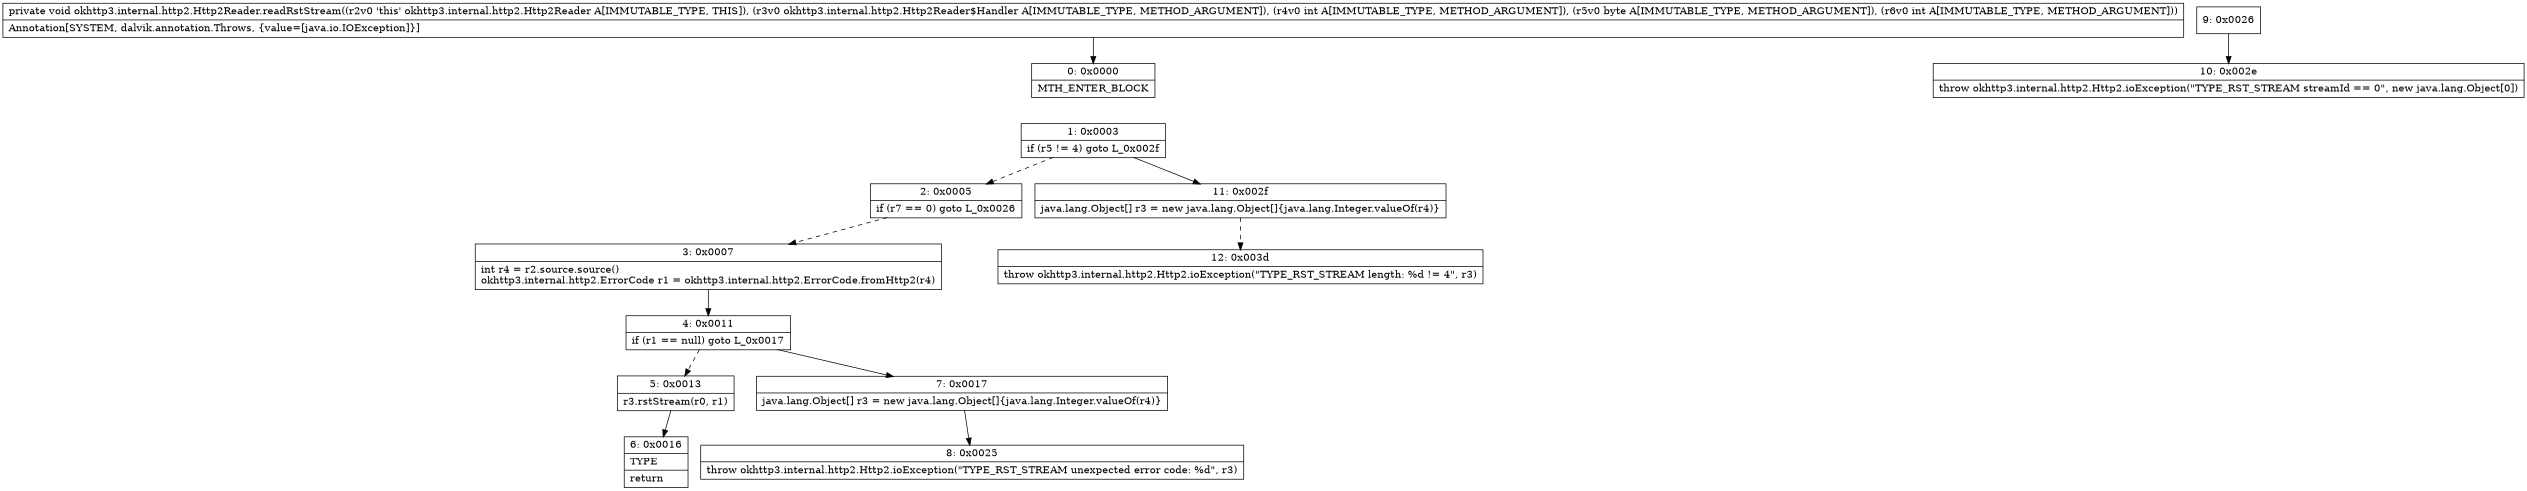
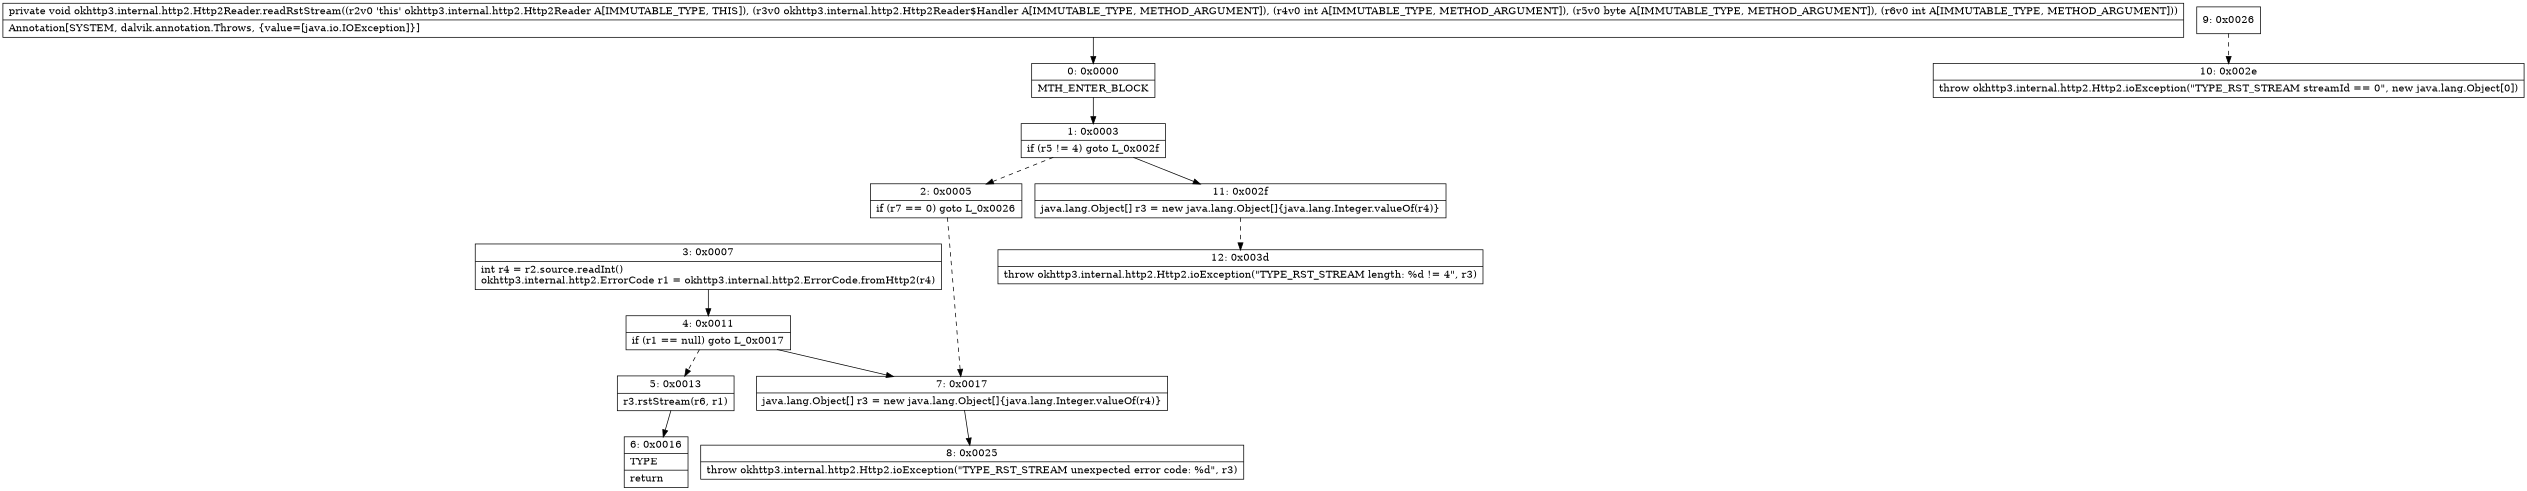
(2229, 45) -> (2229, 45)
none -> (1093, 107)
(842, 230) -> (954, 293)
(550, 270) -> (552, 270)
(676, 402) -> (676, 402)
